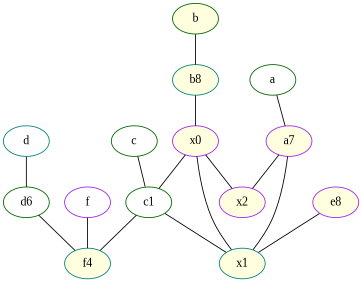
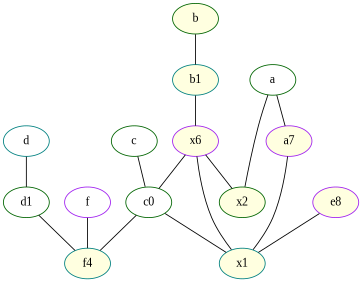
(196, 80) -> (196, 80)
(196, 141) -> (196, 141)
(266, 172) -> (255, 140)
(26, 202) -> (26, 202)
(149, 202) -> (149, 202)
(242, 202) -> (242, 202)
